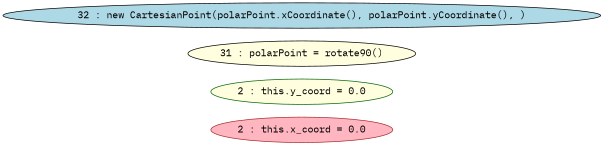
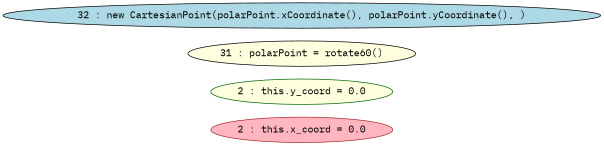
(302, 54) -> (302, 54)
